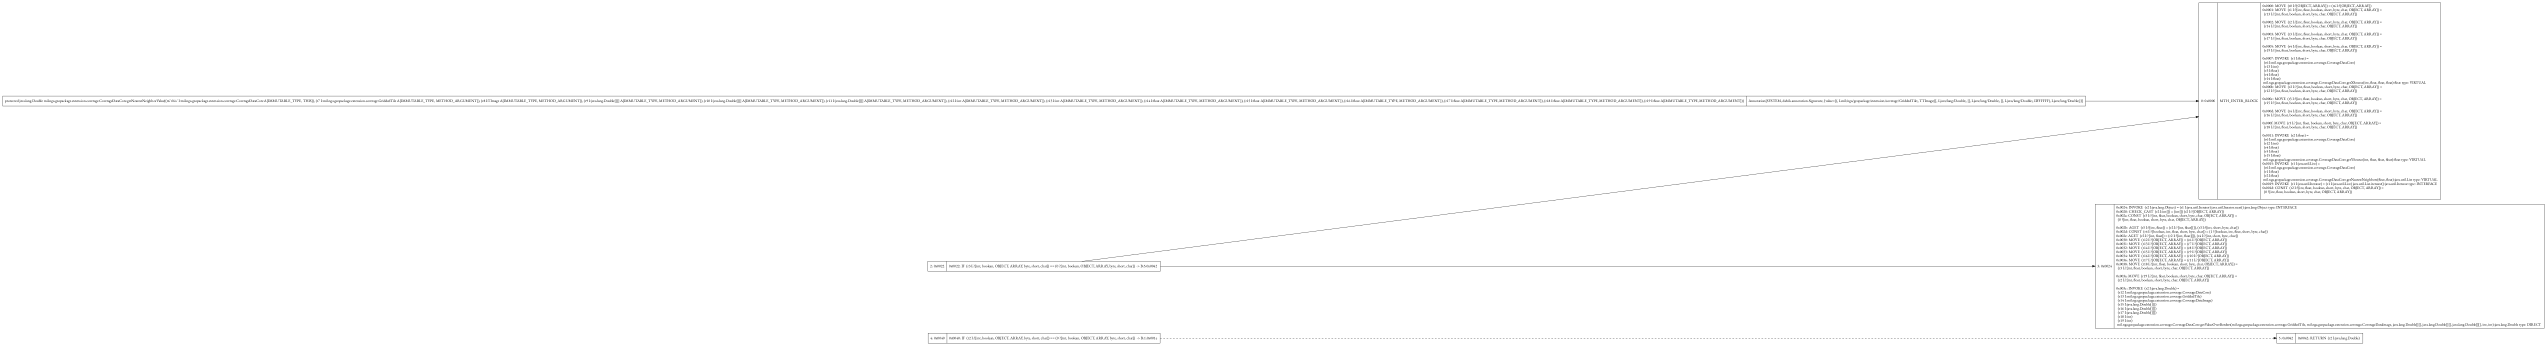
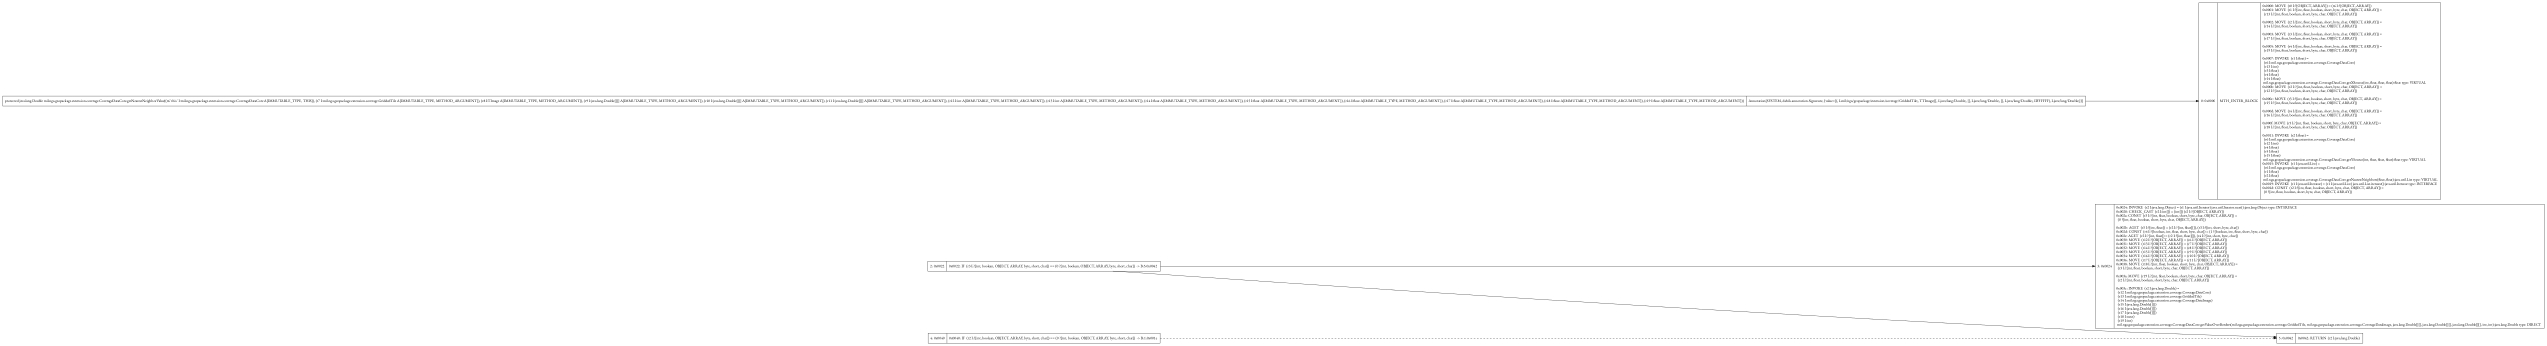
(1639, 189) -> (1693, 309)
(2124, 317) -> (2125, 317)
